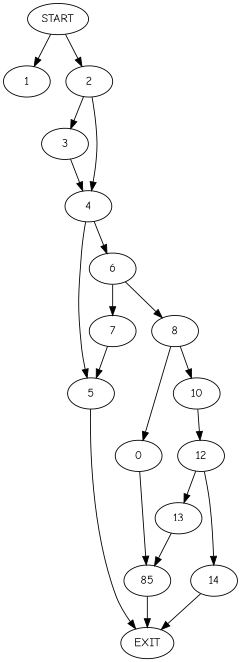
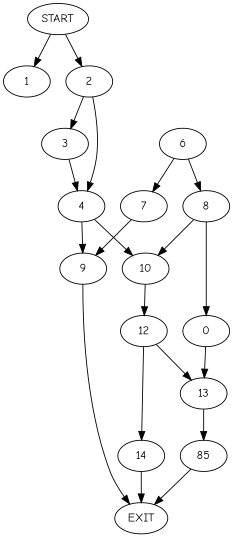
(99, 233) -> (110, 234)
(91, 393) -> (83, 269)
(143, 514) -> (205, 358)
